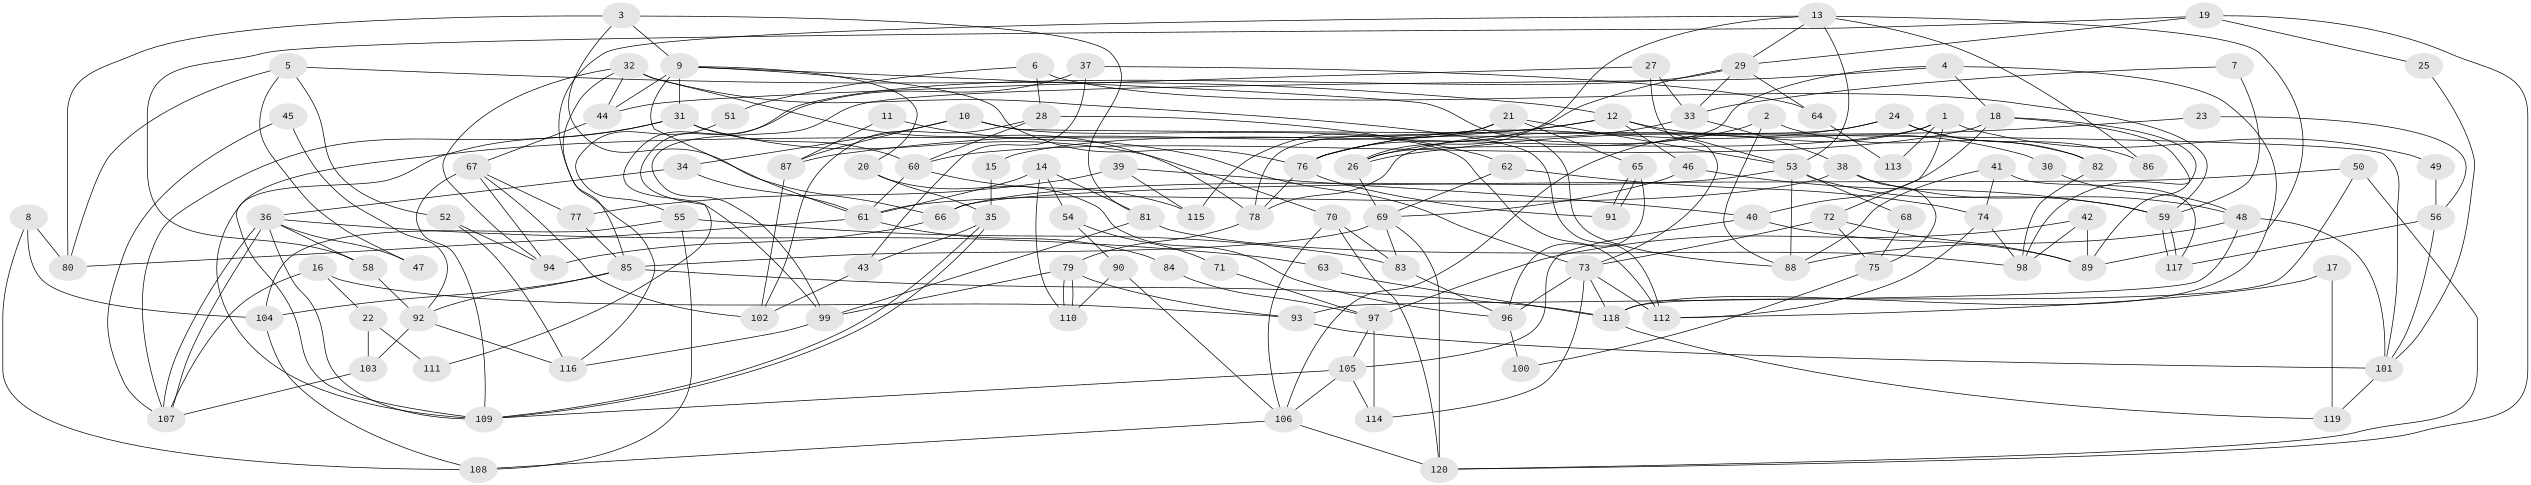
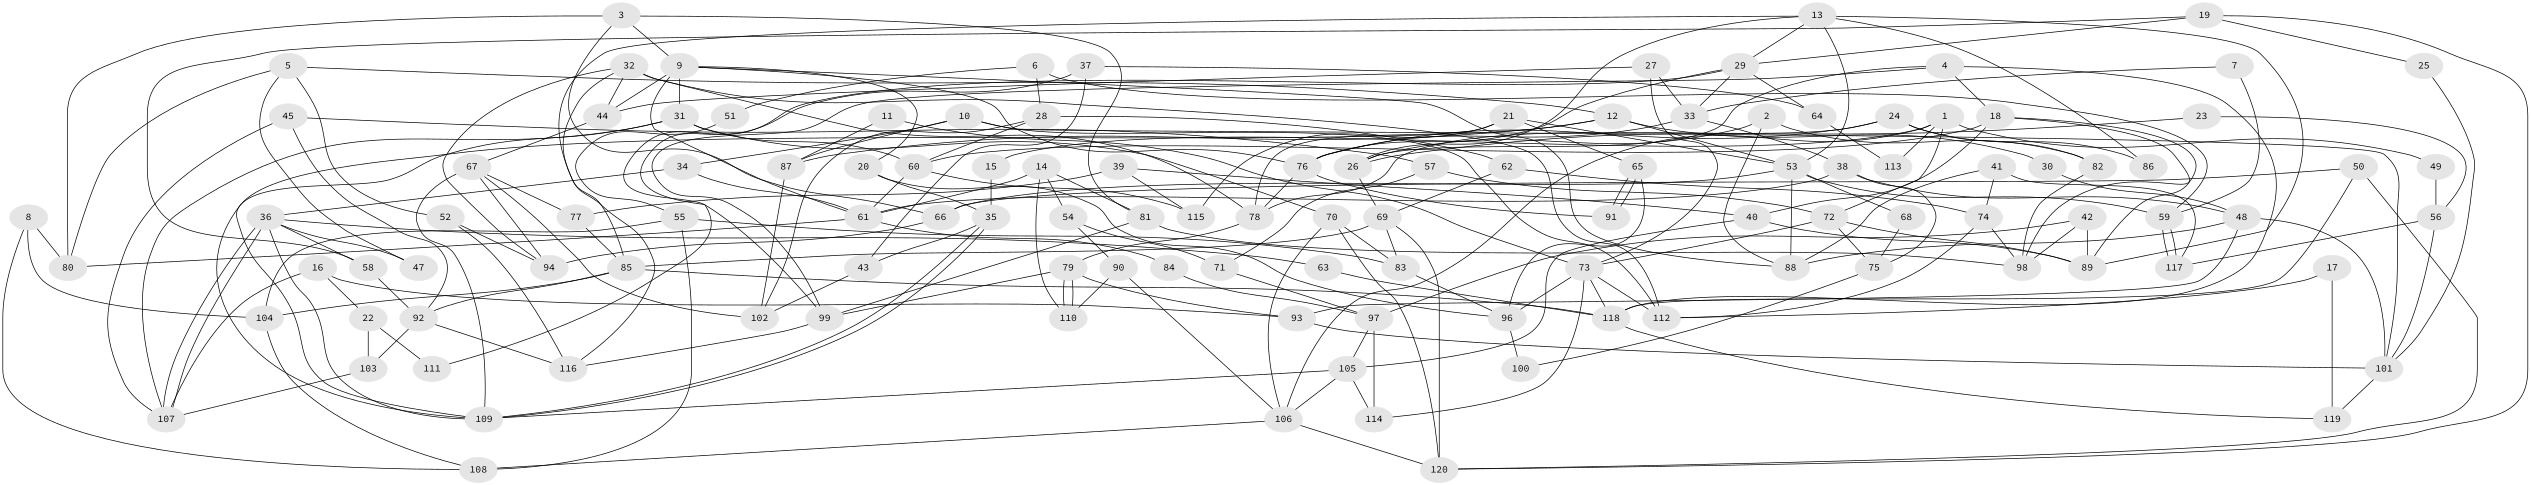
none -> (1430, 167)
(1688, 167) -> none
